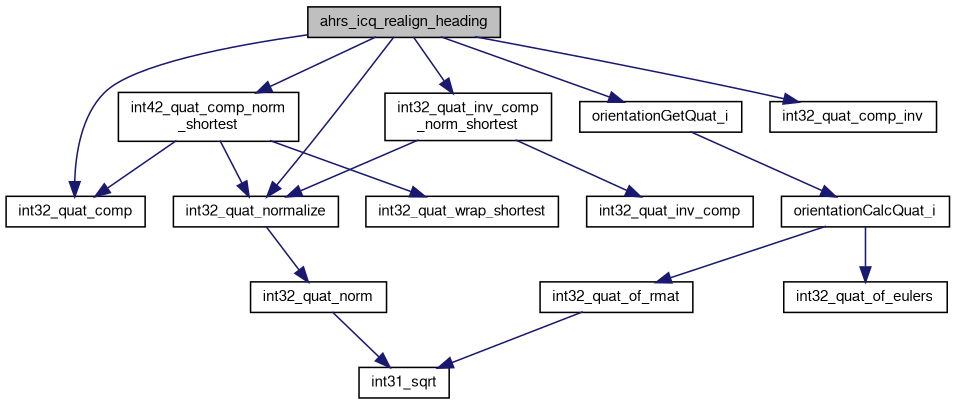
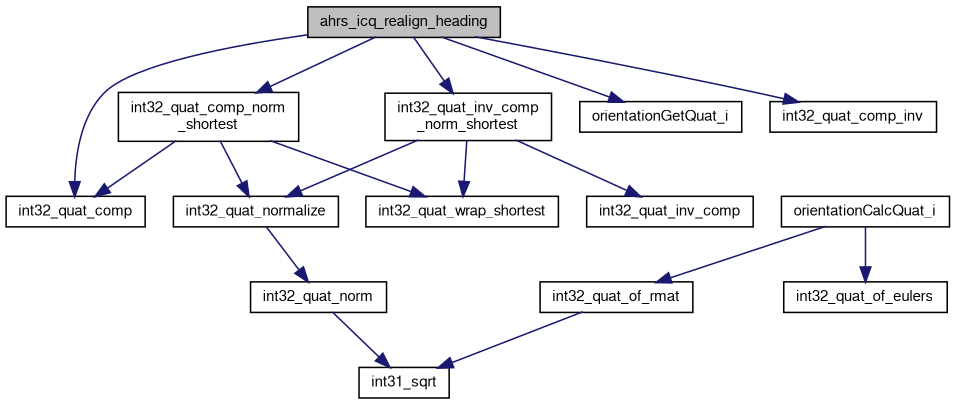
(336, 112) -> none
(209, 117) -> (209, 117)
none -> (465, 161)
(756, 161) -> none
